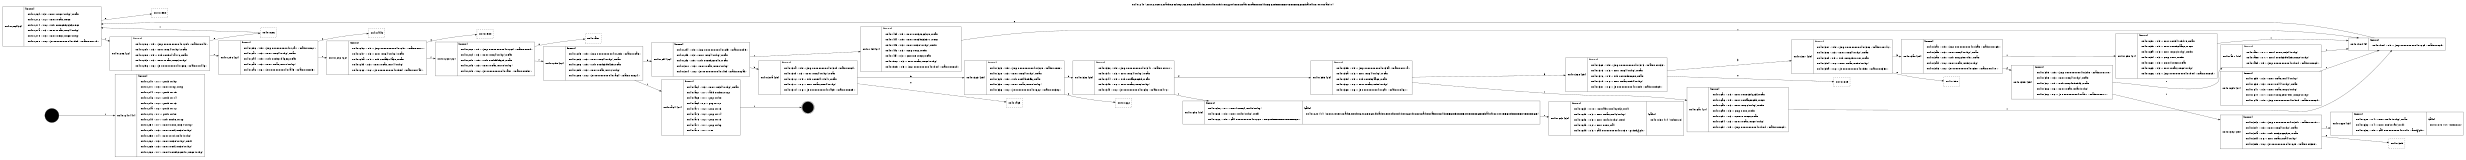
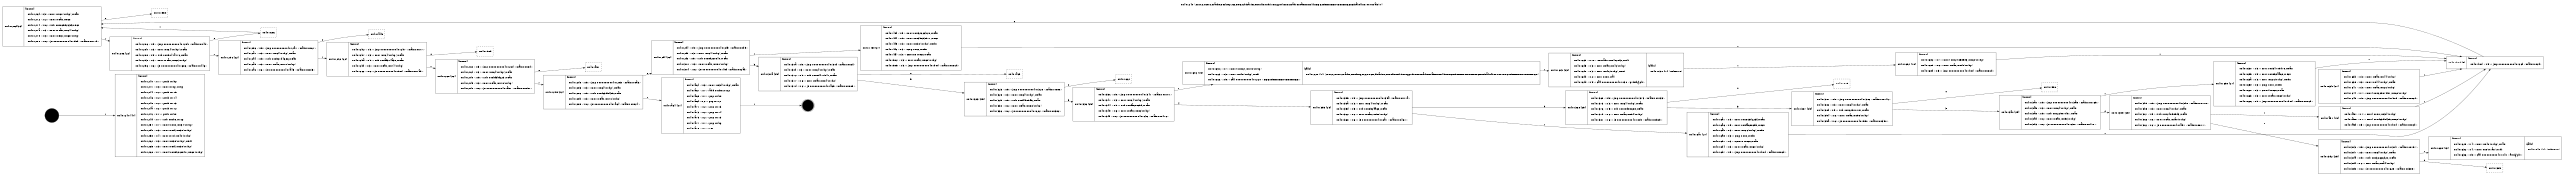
none -> (1946, 64)
